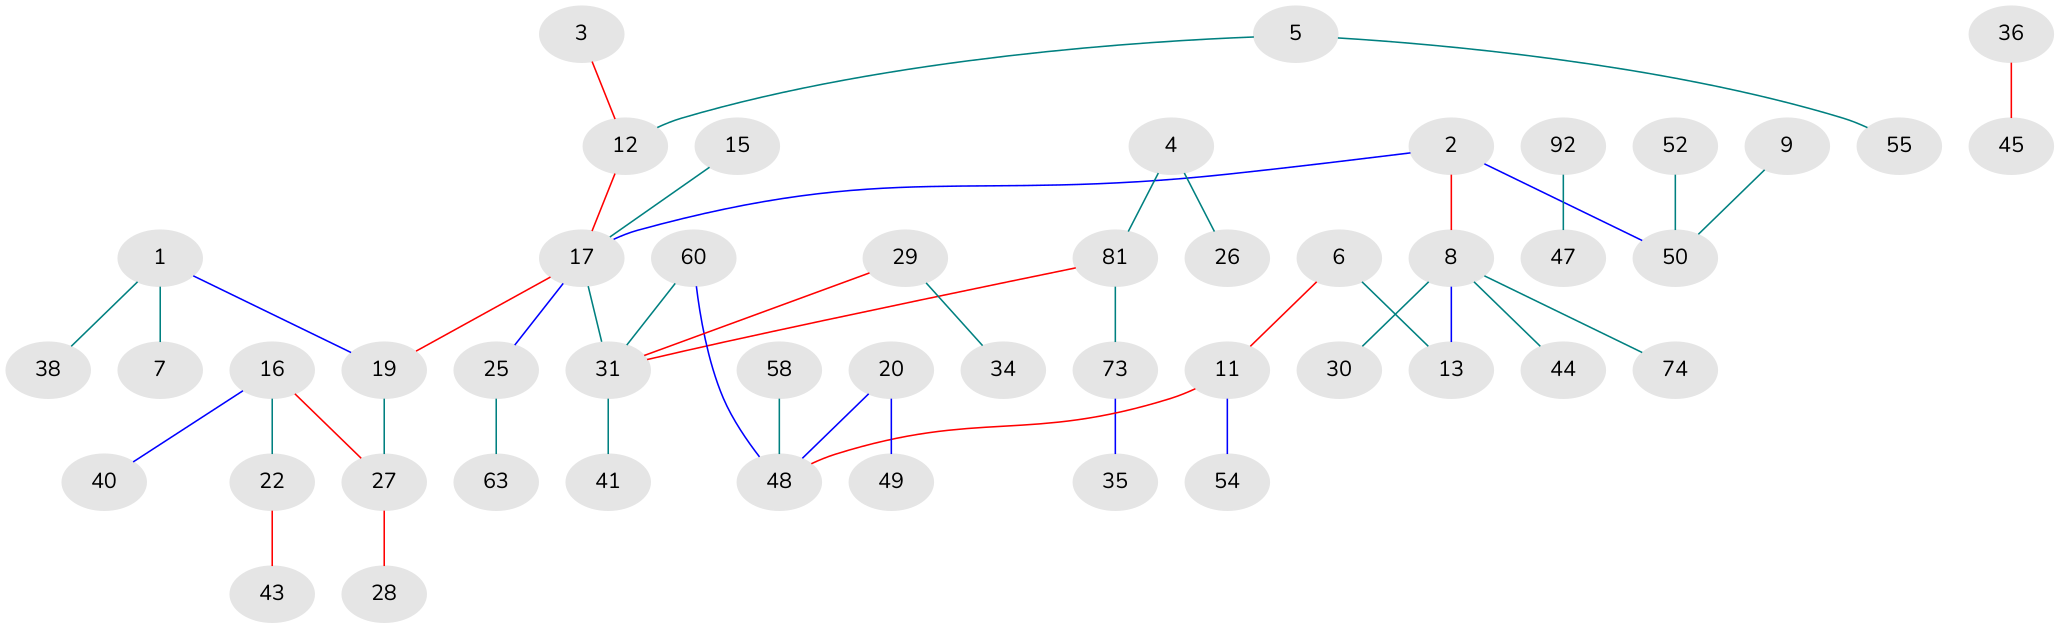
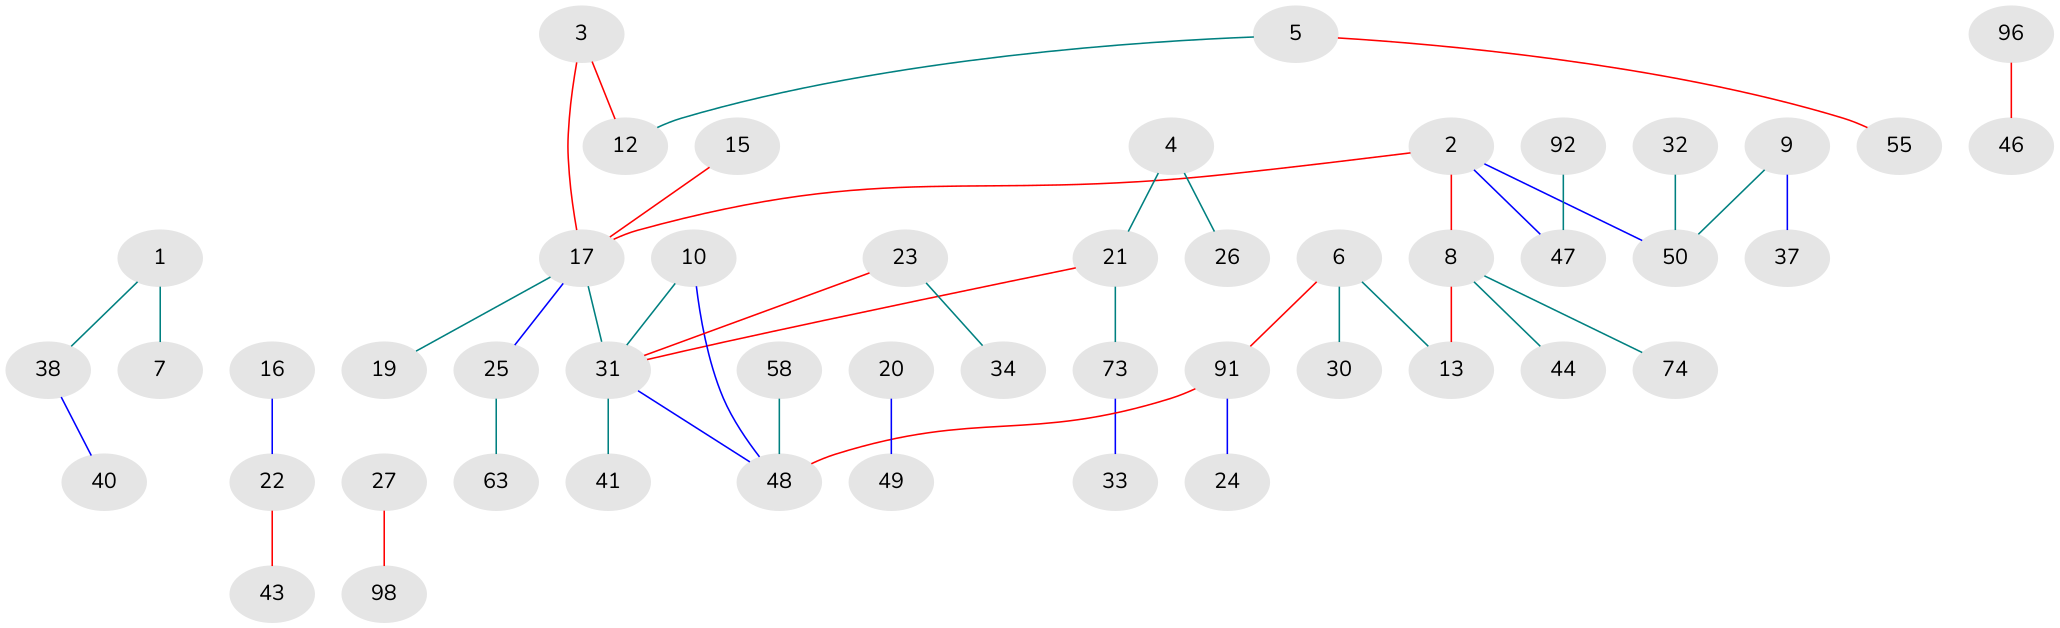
(2011, 34) -> (2011, 34)
(1606, 67) -> (1606, 67)
(1675, 146) -> (1675, 146)
(2011, 146) -> (2011, 146)
(1010, 186) -> (1010, 186)
(604, 202) -> (568, 146)
(660, 202) -> (660, 202)
none -> (1507, 202)
(694, 258) -> (694, 258)
(905, 258) -> (905, 258)
(1115, 258) -> (1115, 258)
none -> (1787, 258)
(1402, 308) -> (1339, 314)
(272, 314) -> none
(483, 314) -> (483, 314)
(1451, 314) -> (1451, 314)
(1227, 370) -> (1227, 370)
(188, 426) -> (76, 426)
(272, 426) -> (272, 426)
(328, 426) -> none
(384, 426) -> none
(836, 426) -> (694, 426)
(1115, 482) -> (1115, 482)
(1227, 482) -> (1227, 482)
(384, 594) -> (384, 594)
